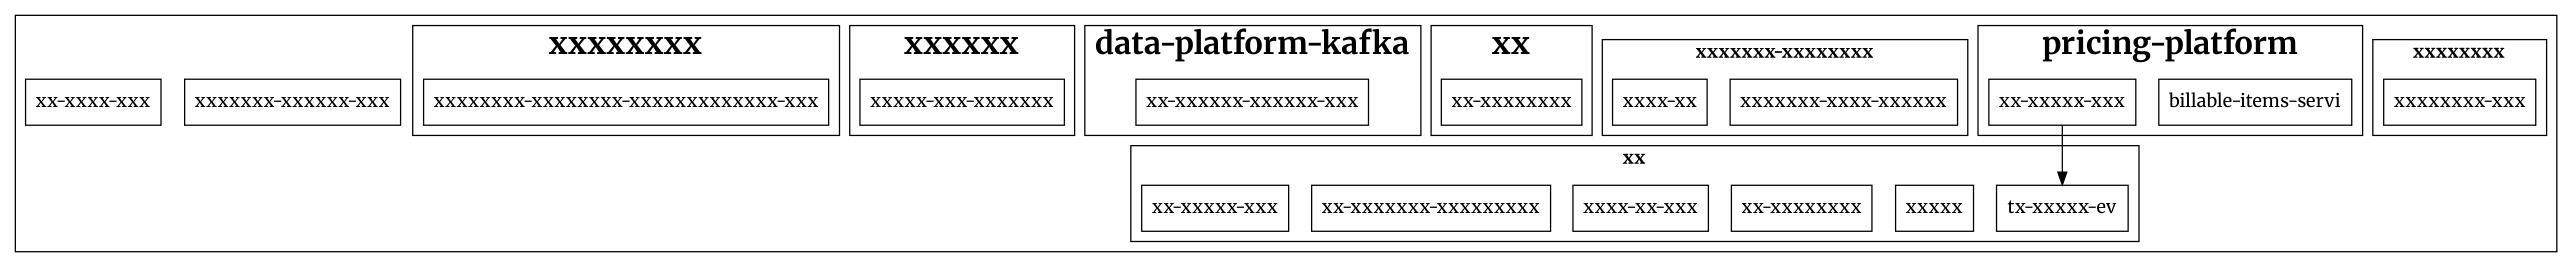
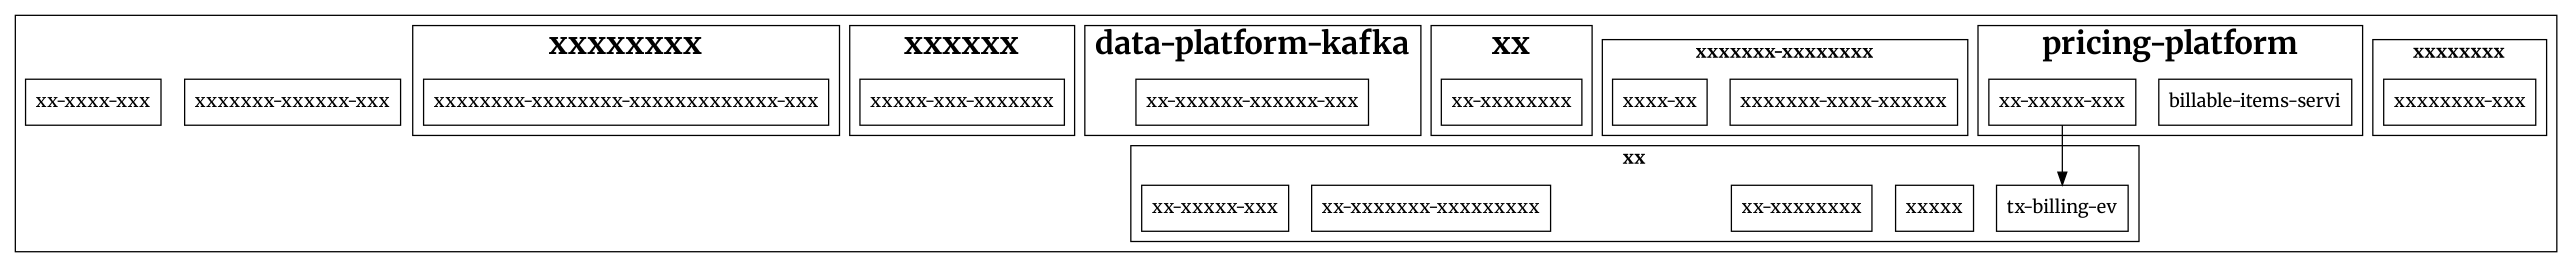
(1641, 208) -> none
(2062, 208) -> (2062, 208)
